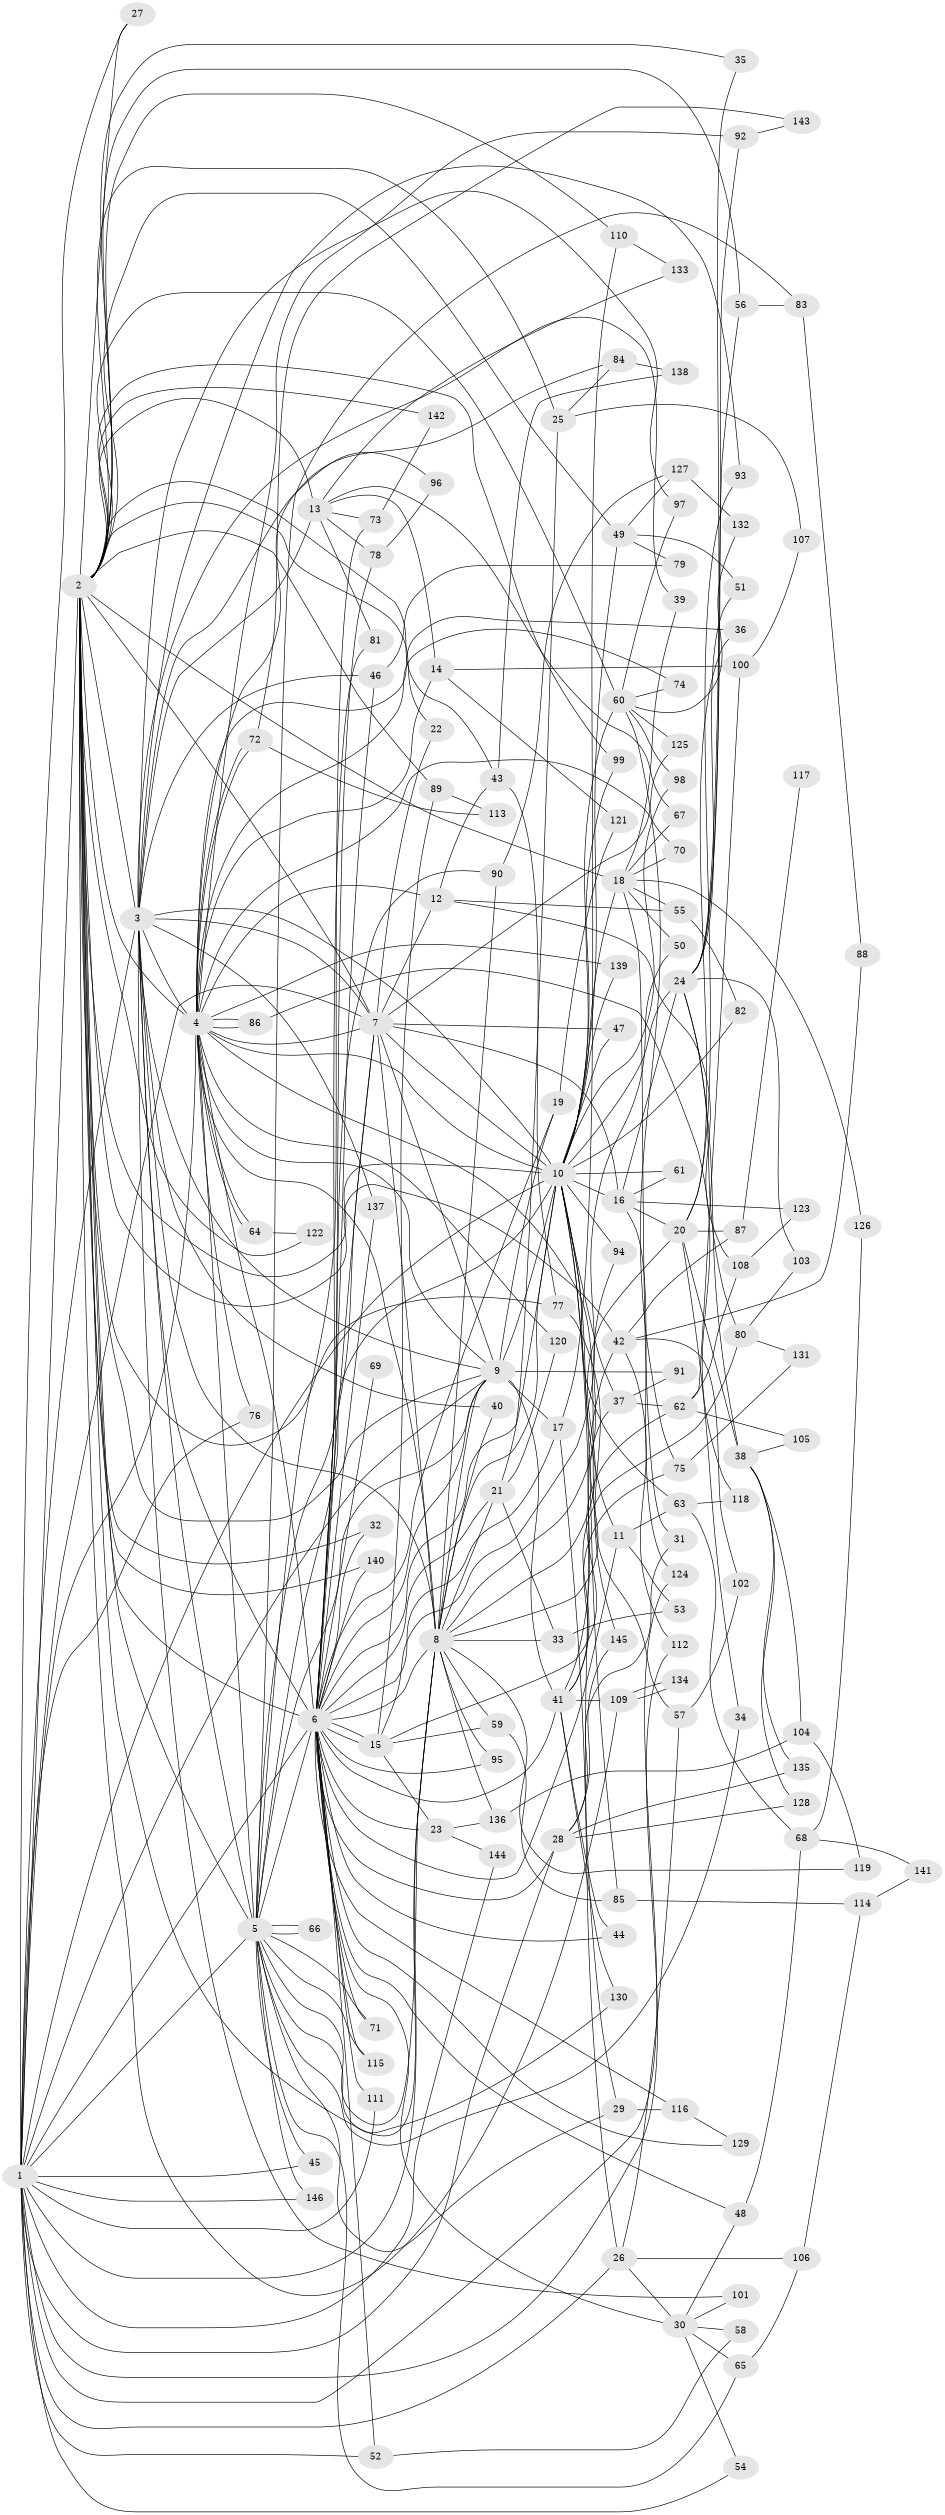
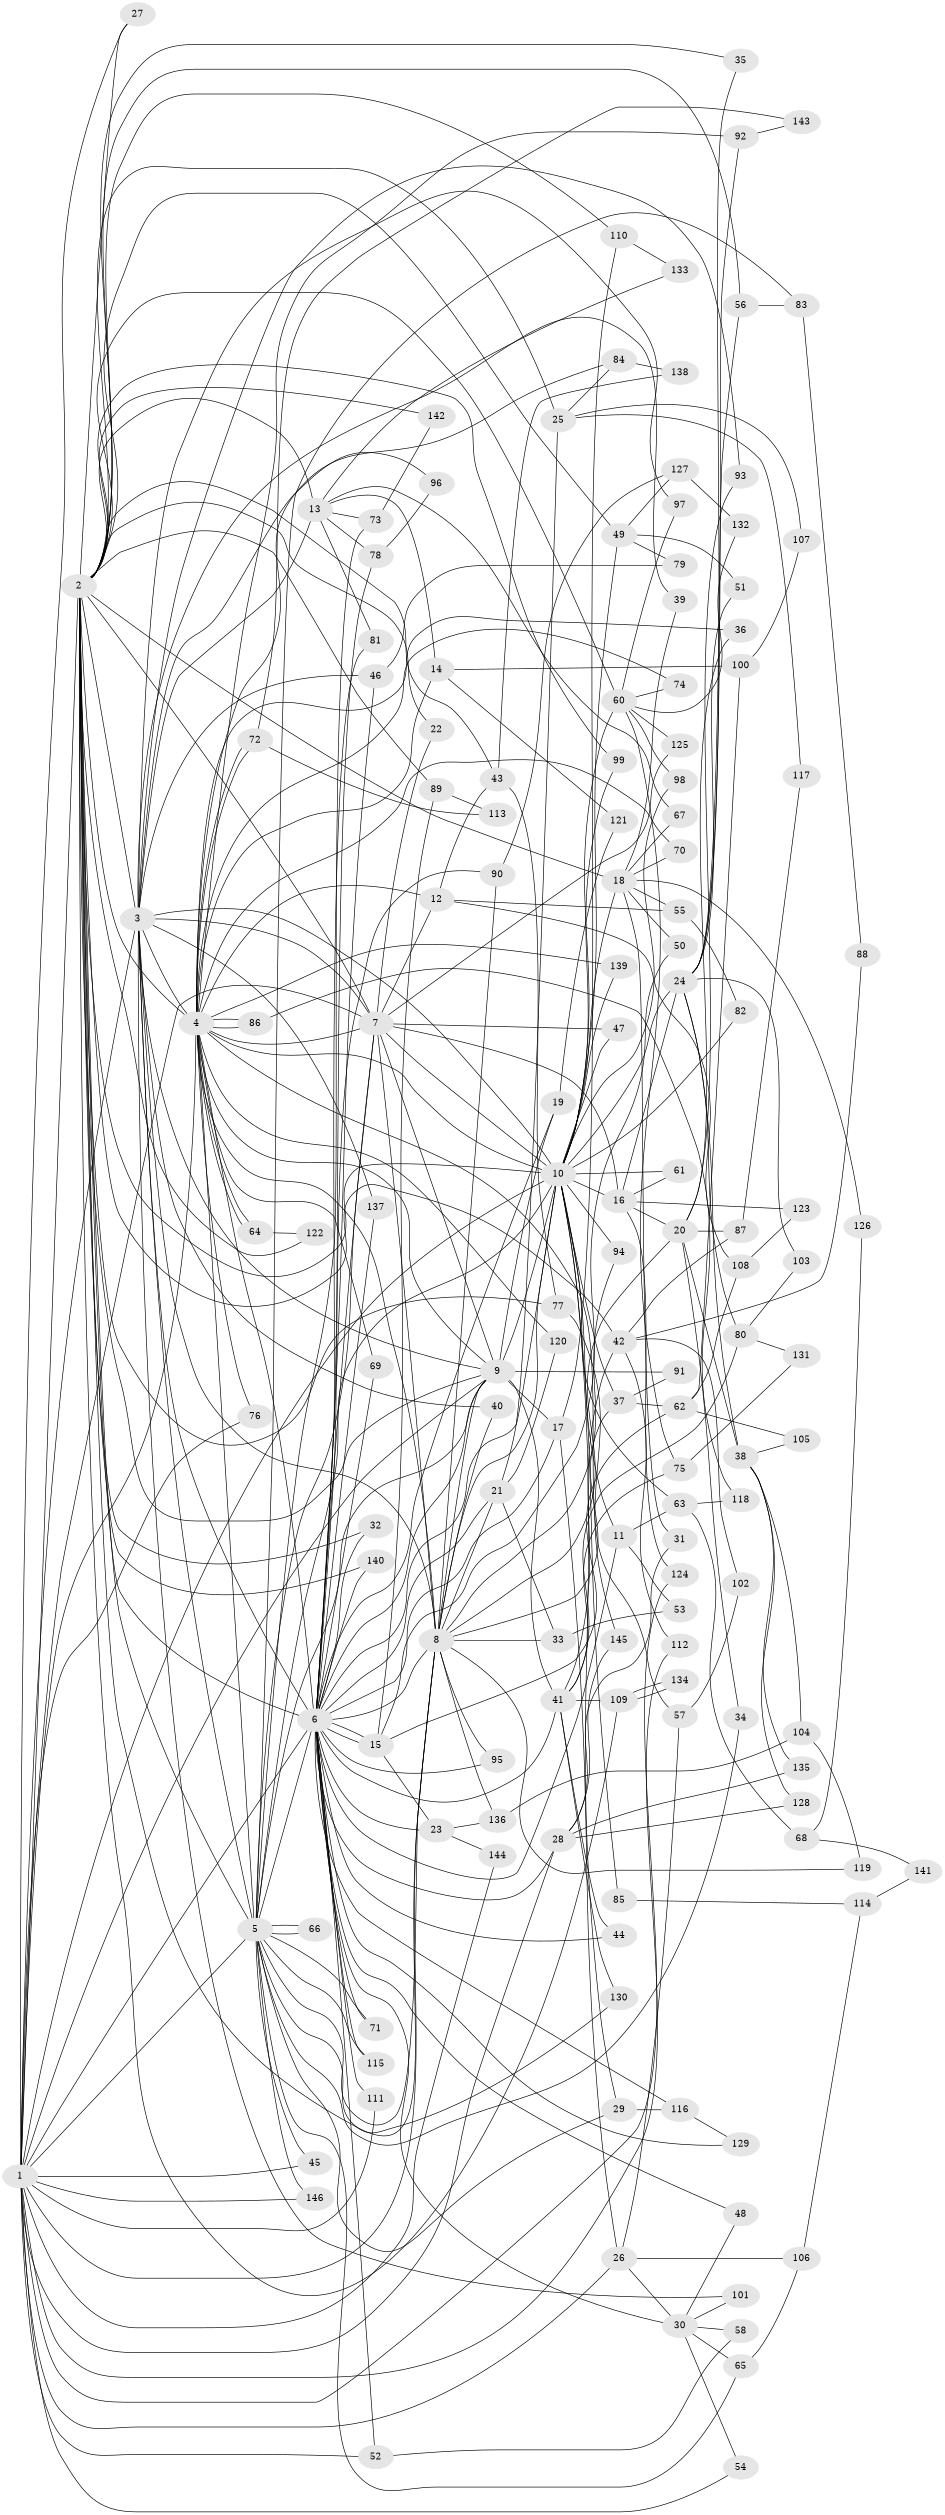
none -> (775, 514)
none -> (279, 1202)
(498, 1725) -> none
(783, 2029) -> none
